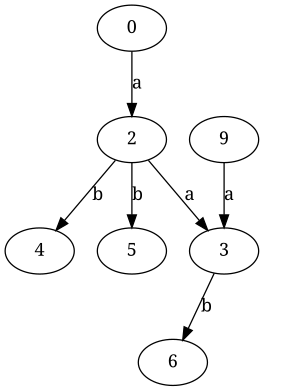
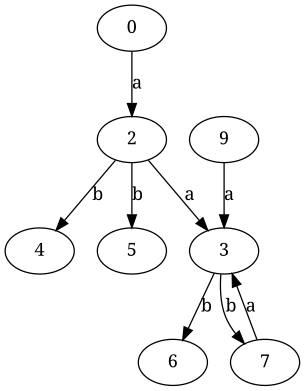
none -> (265, 362)
